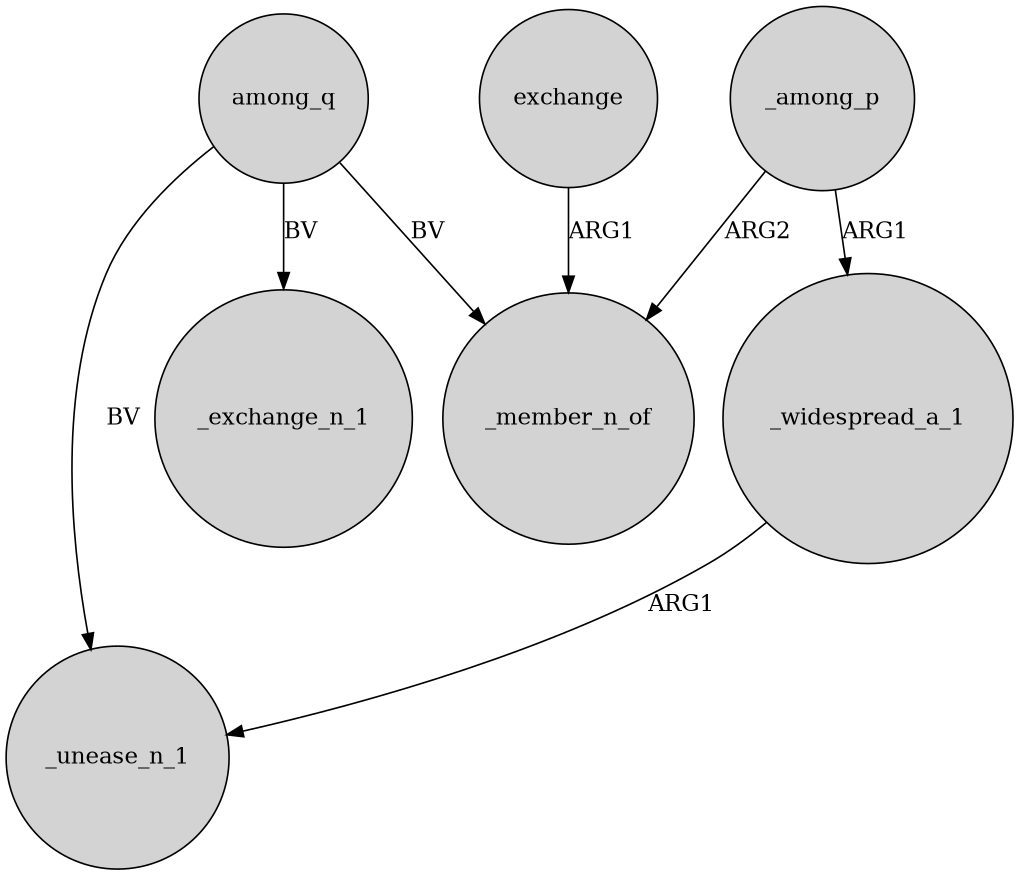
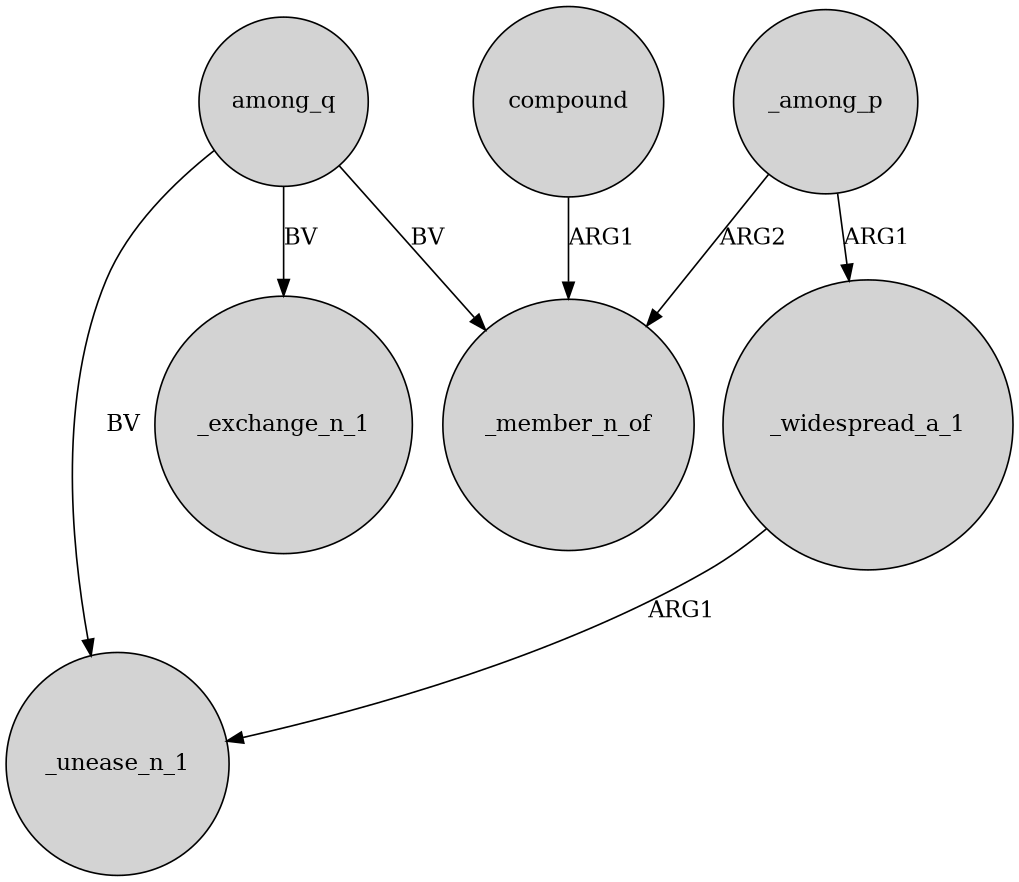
(568, 99) -> (568, 102)
